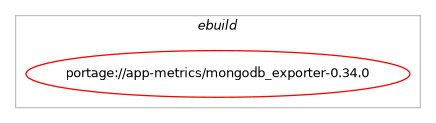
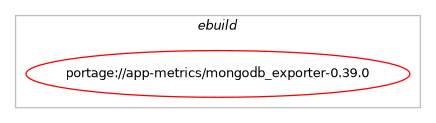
(218, 74) -> (218, 74)
